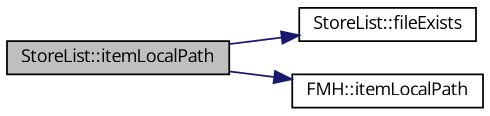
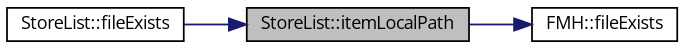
(256, 41) -> (206, 24)
(388, 91) -> (605, 24)
